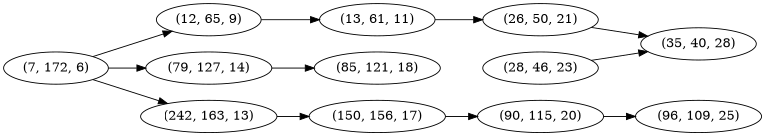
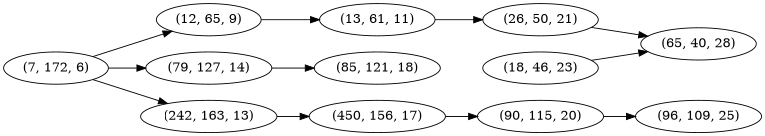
(699, 44) -> (699, 44)
(541, 68) -> (541, 68)
(377, 116) -> (377, 116)
